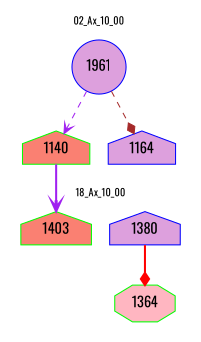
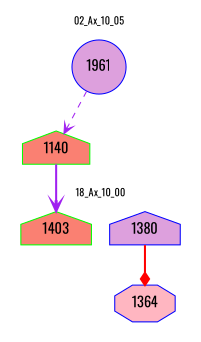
(99, 22) -> (99, 22)
(142, 149) -> none
(145, 303) -> (145, 303)
